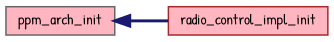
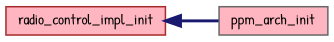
(149, 21) -> (200, 21)
